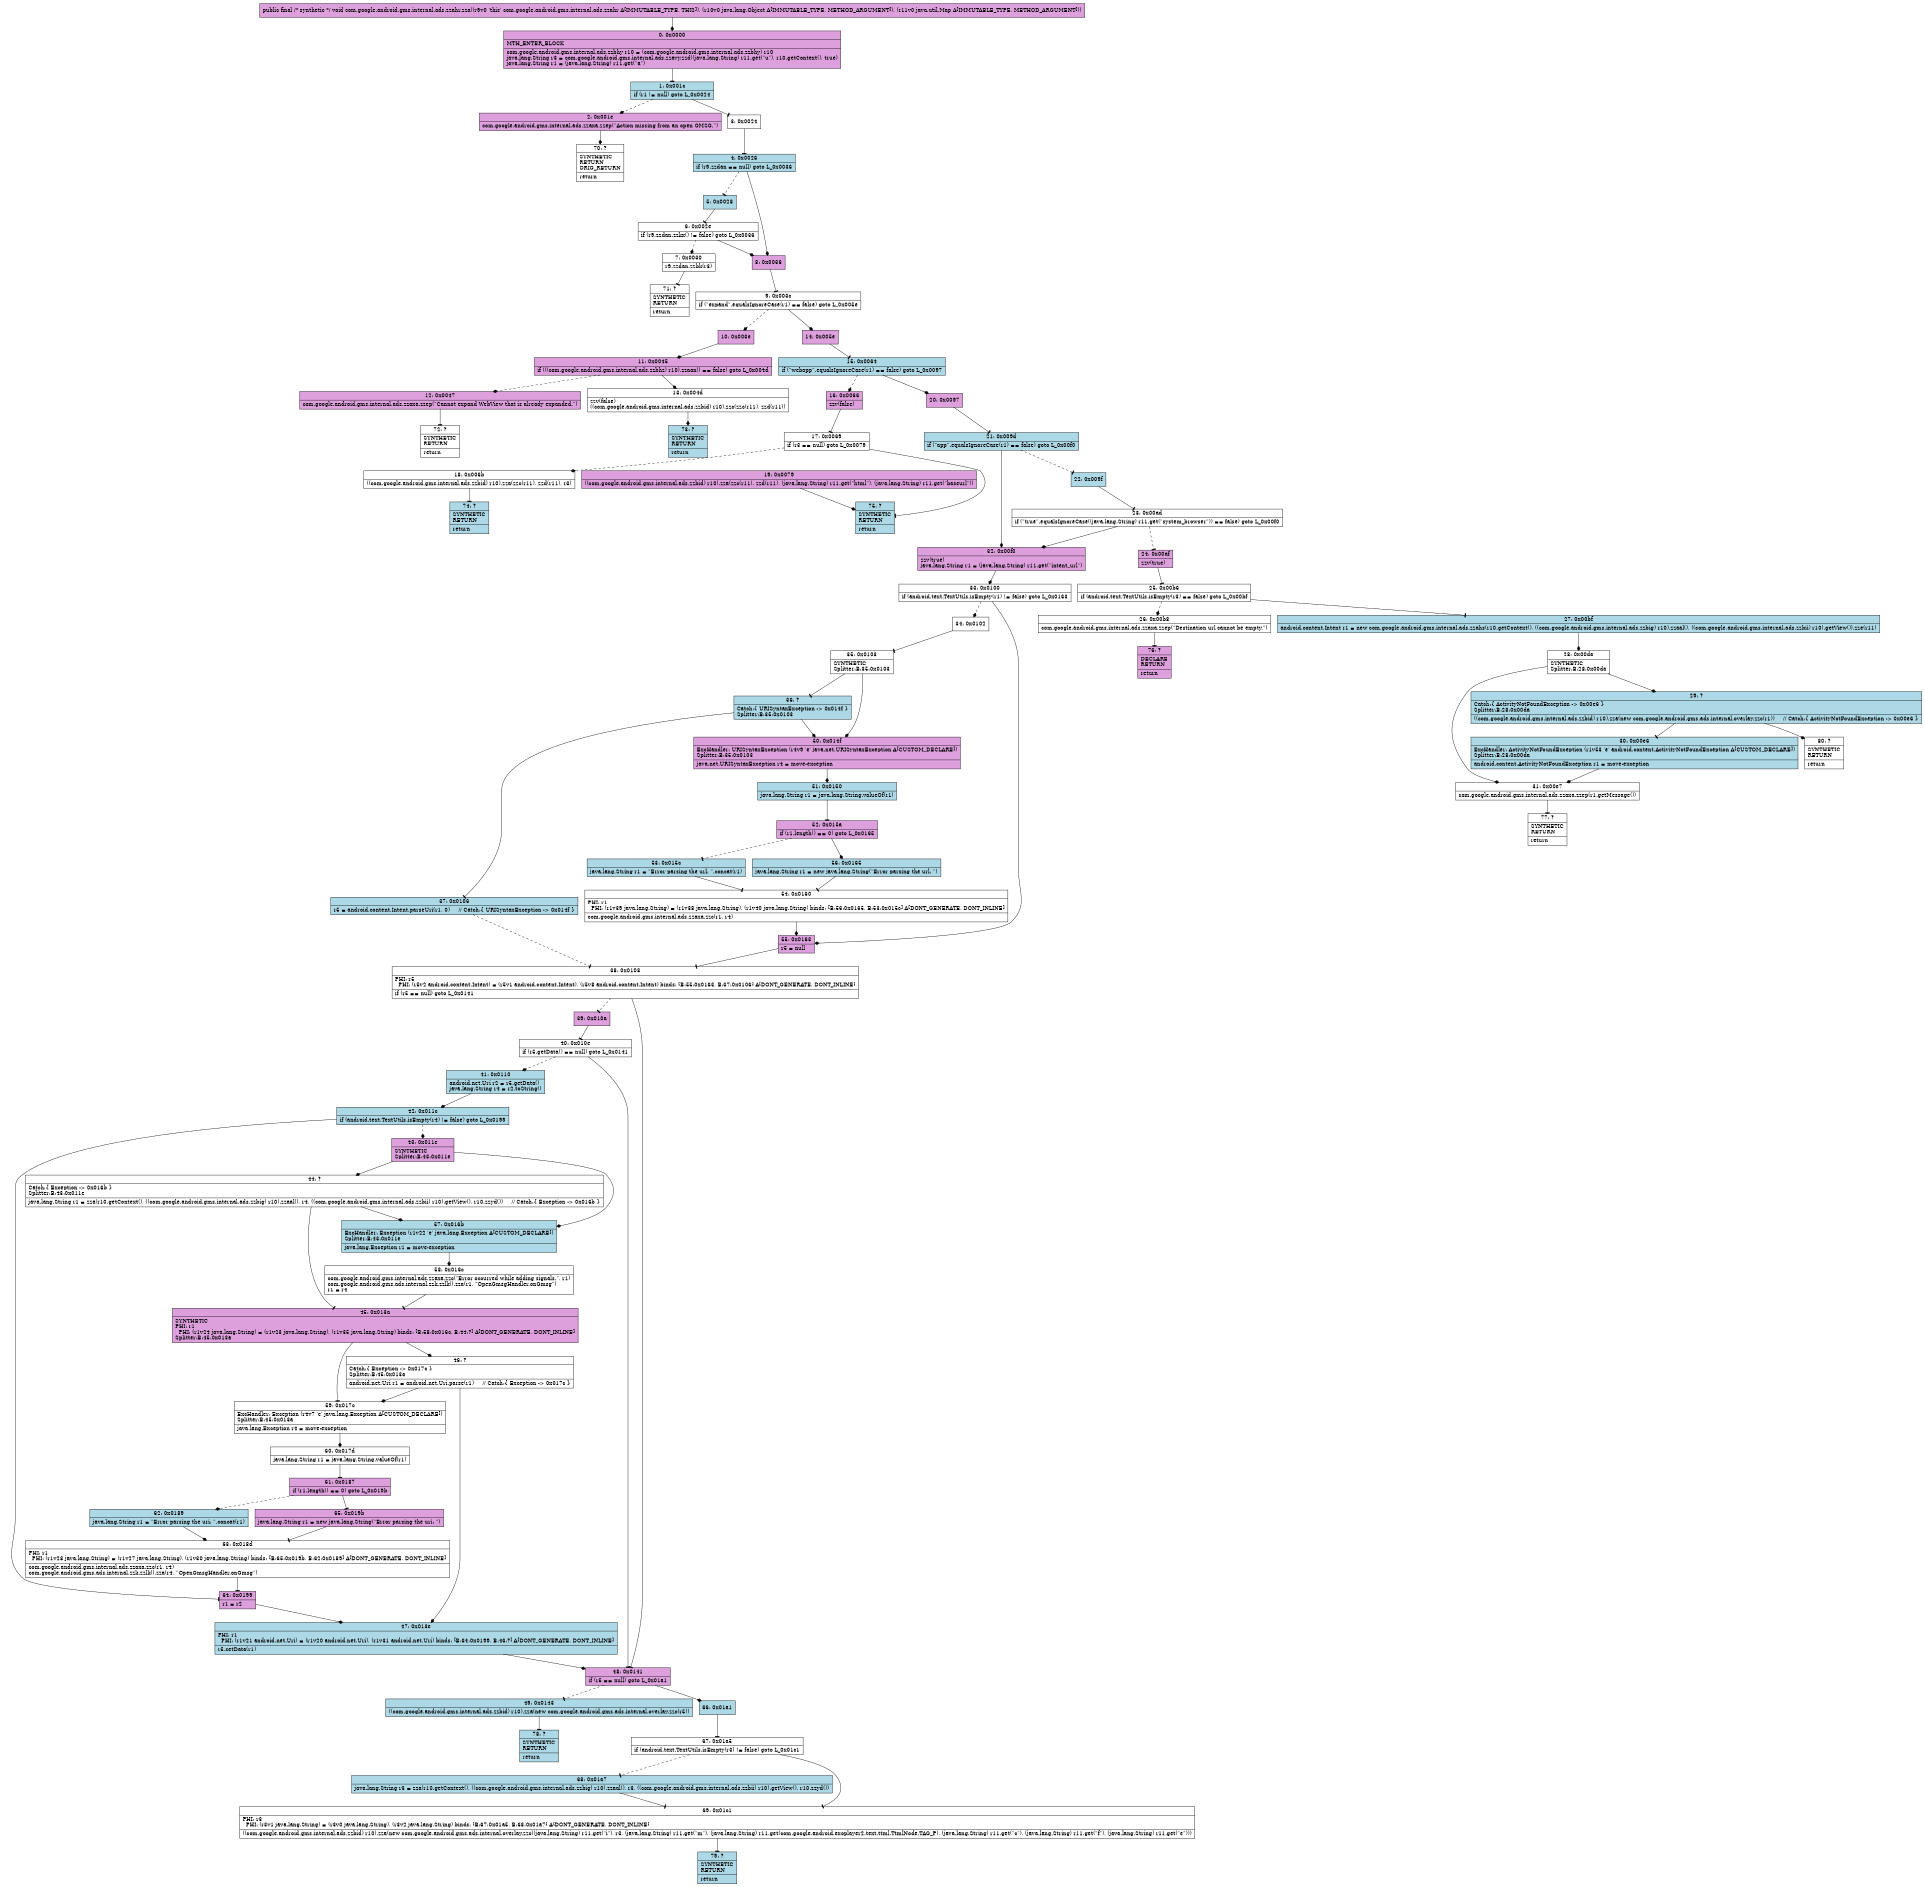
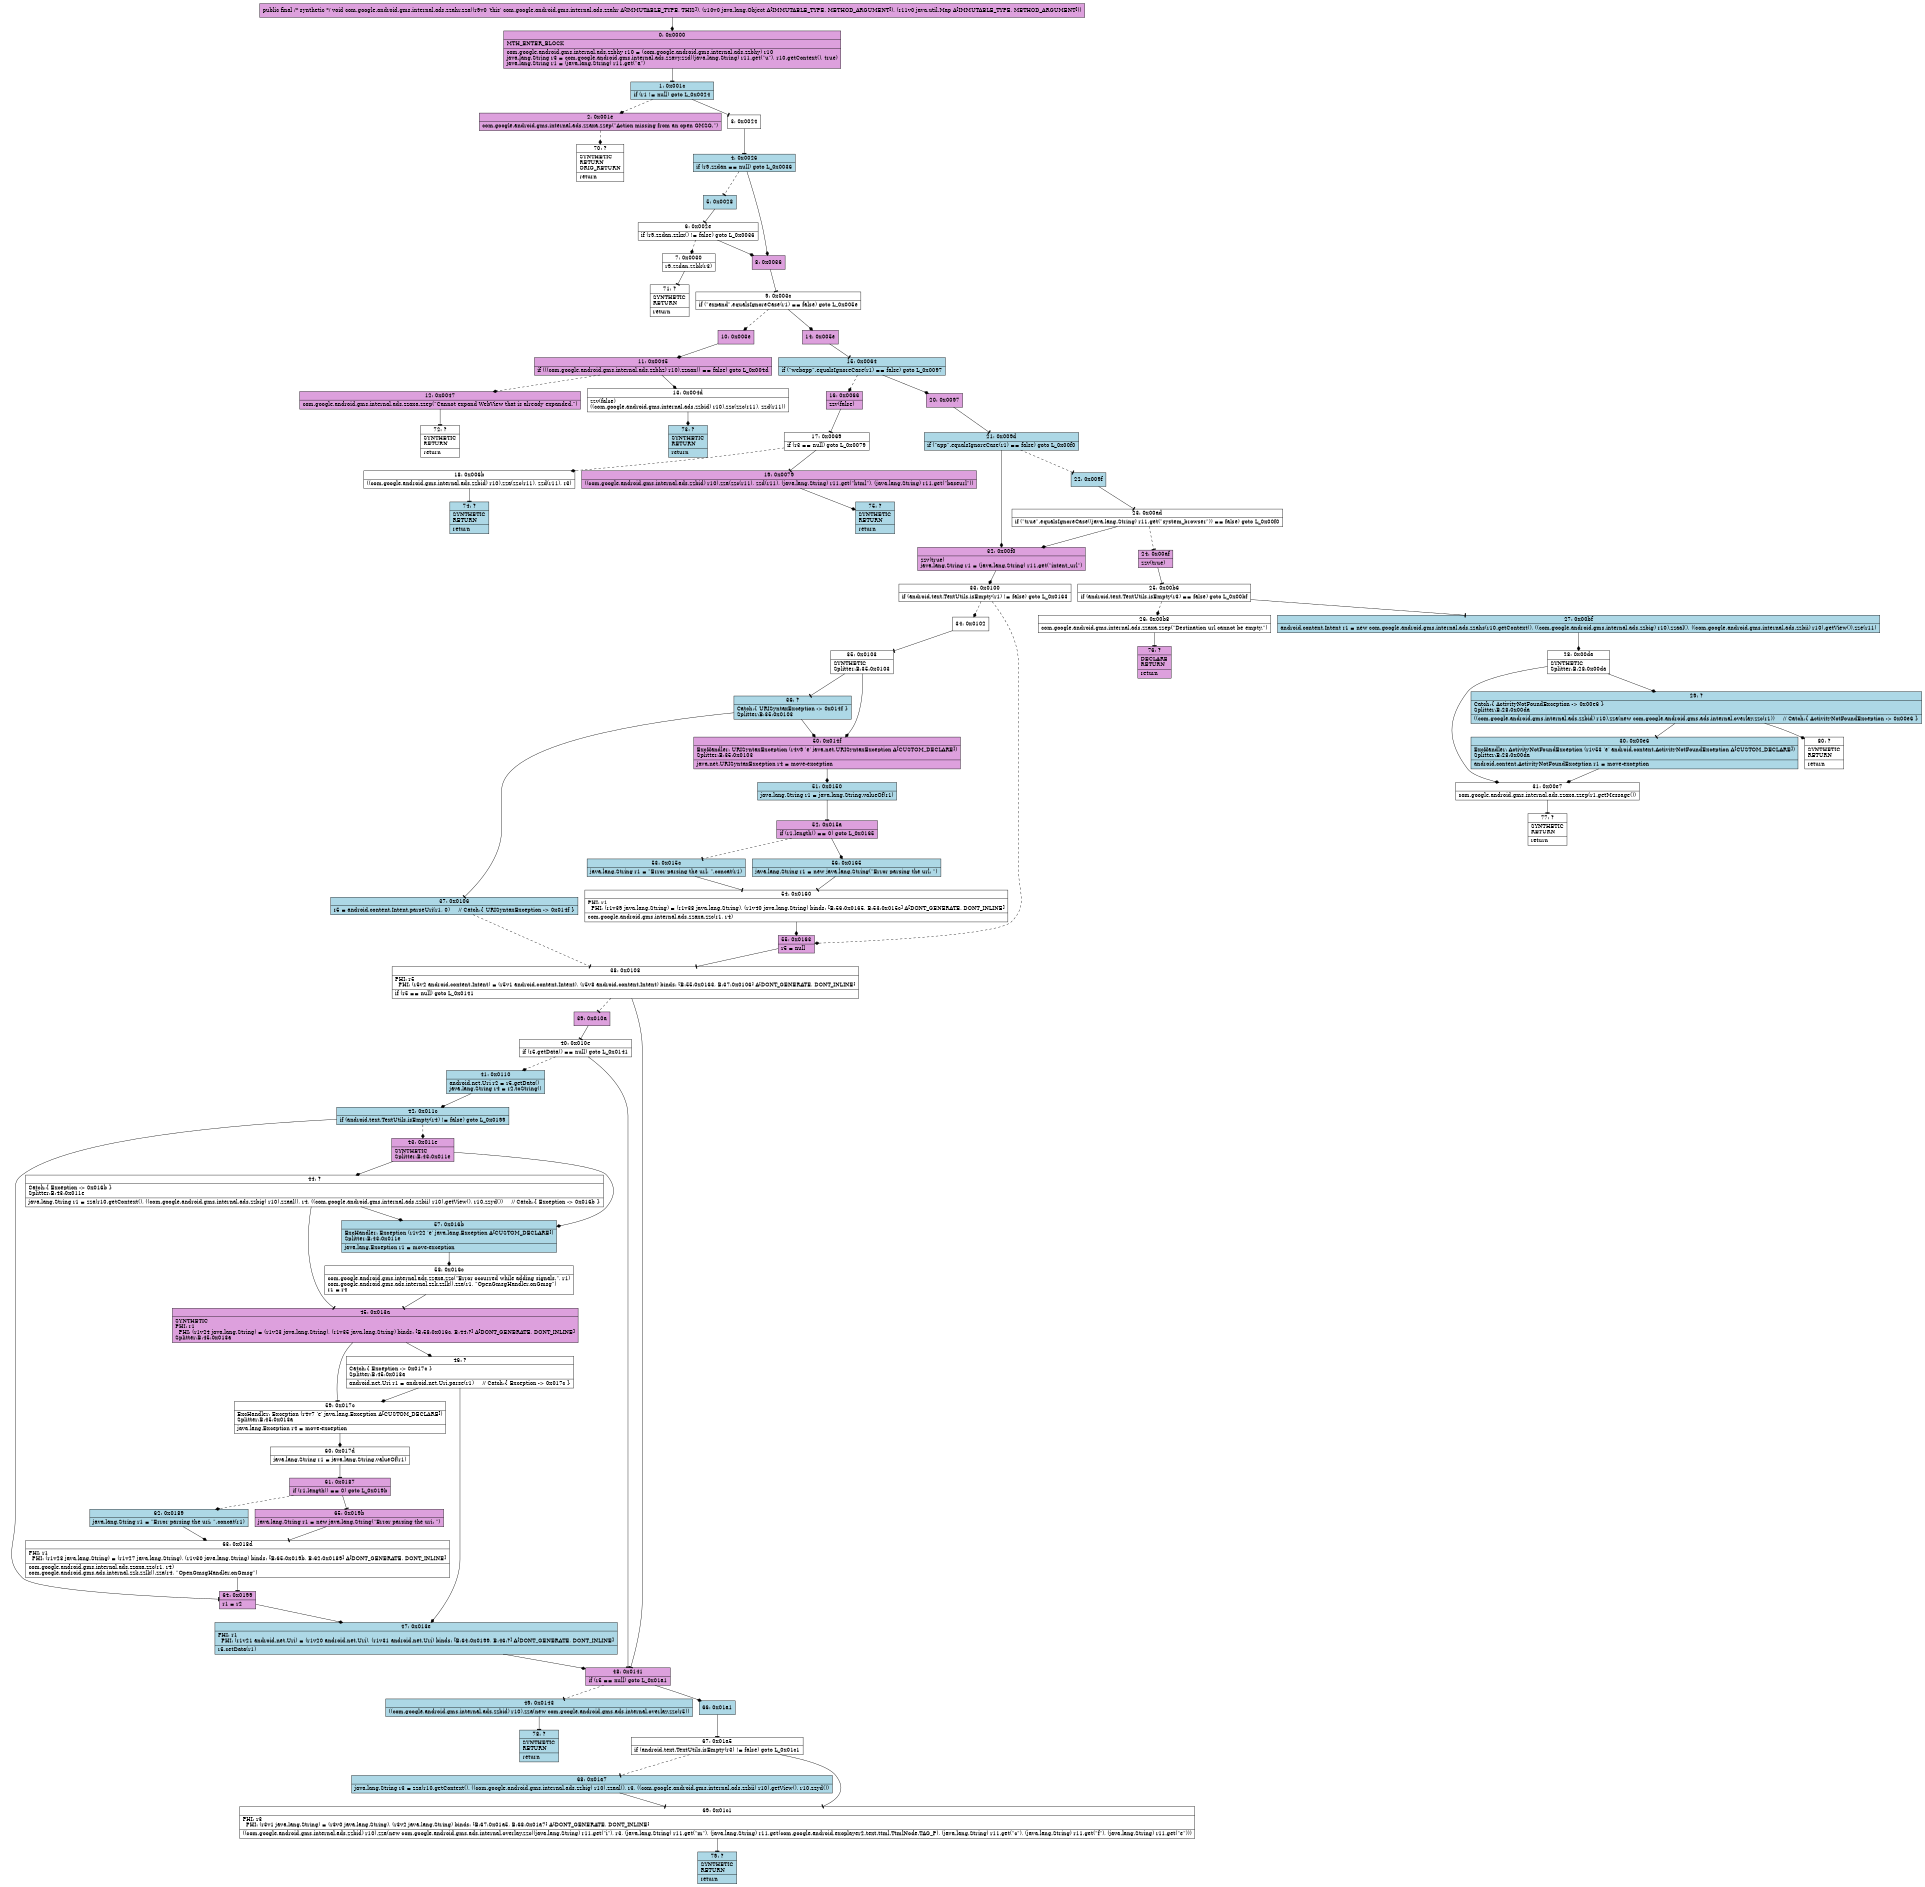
(600, 135) -> (600, 135)
(979, 471) -> (804, 460)
(1018, 857) -> (1018, 857)
